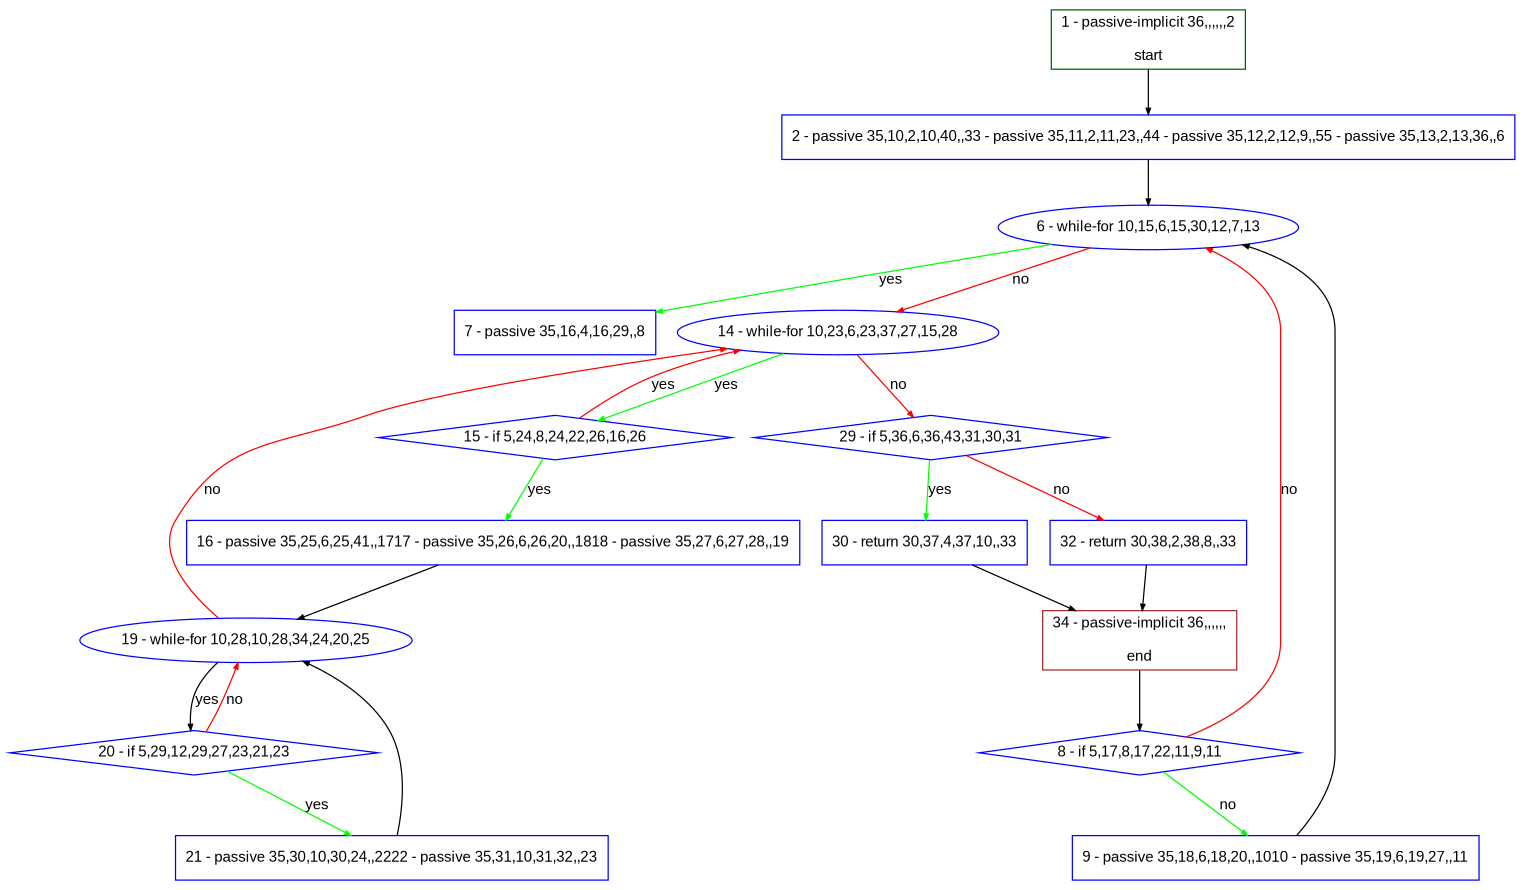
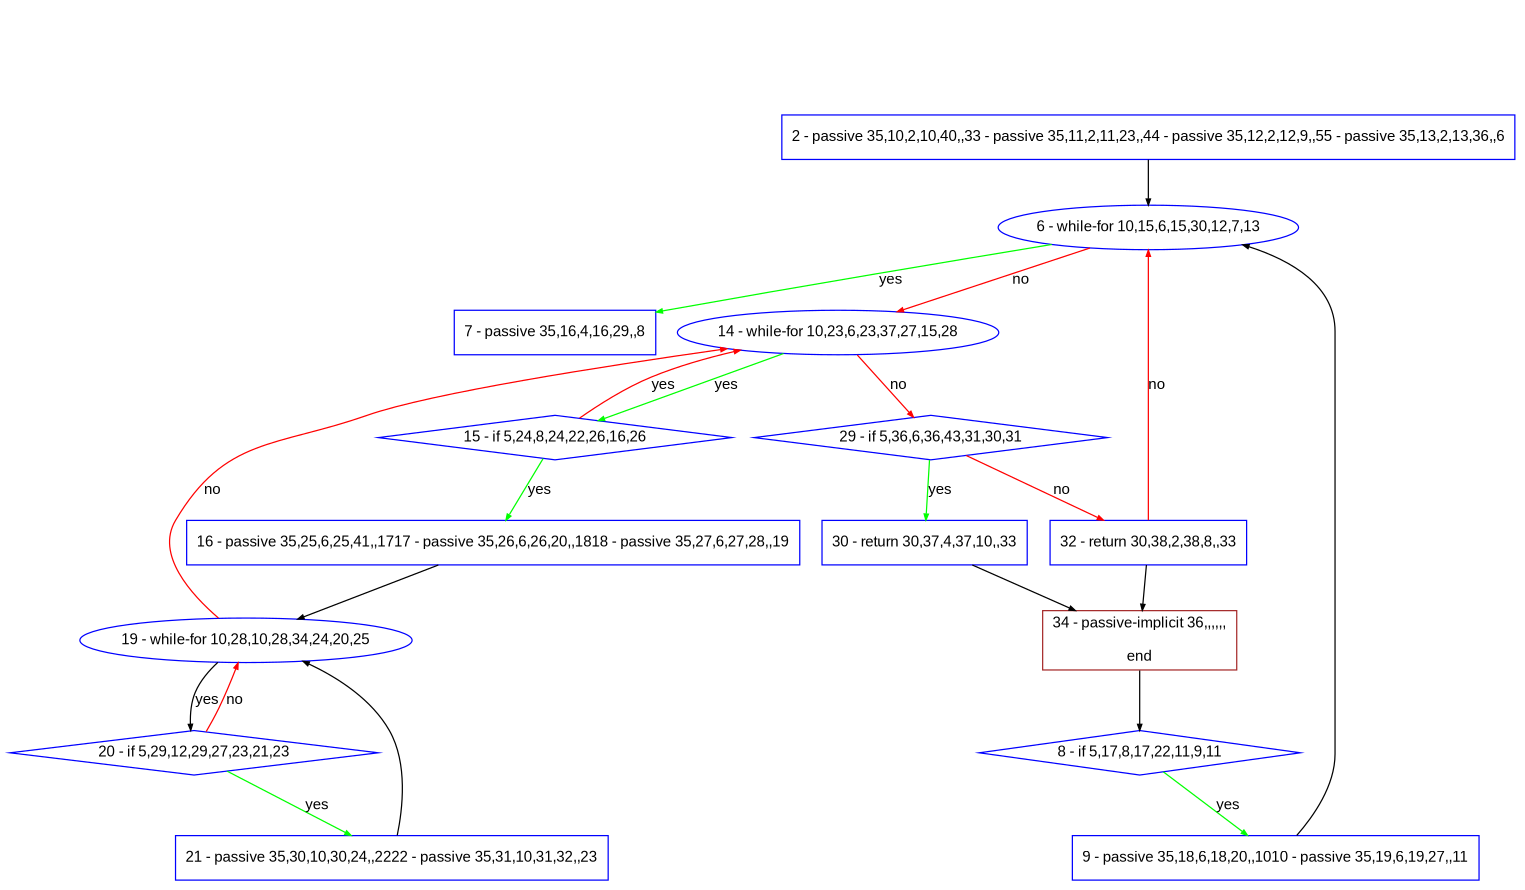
(1148, 40) -> none
(1281, 502) -> (1148, 388)
(1228, 805) -> (1228, 805)
